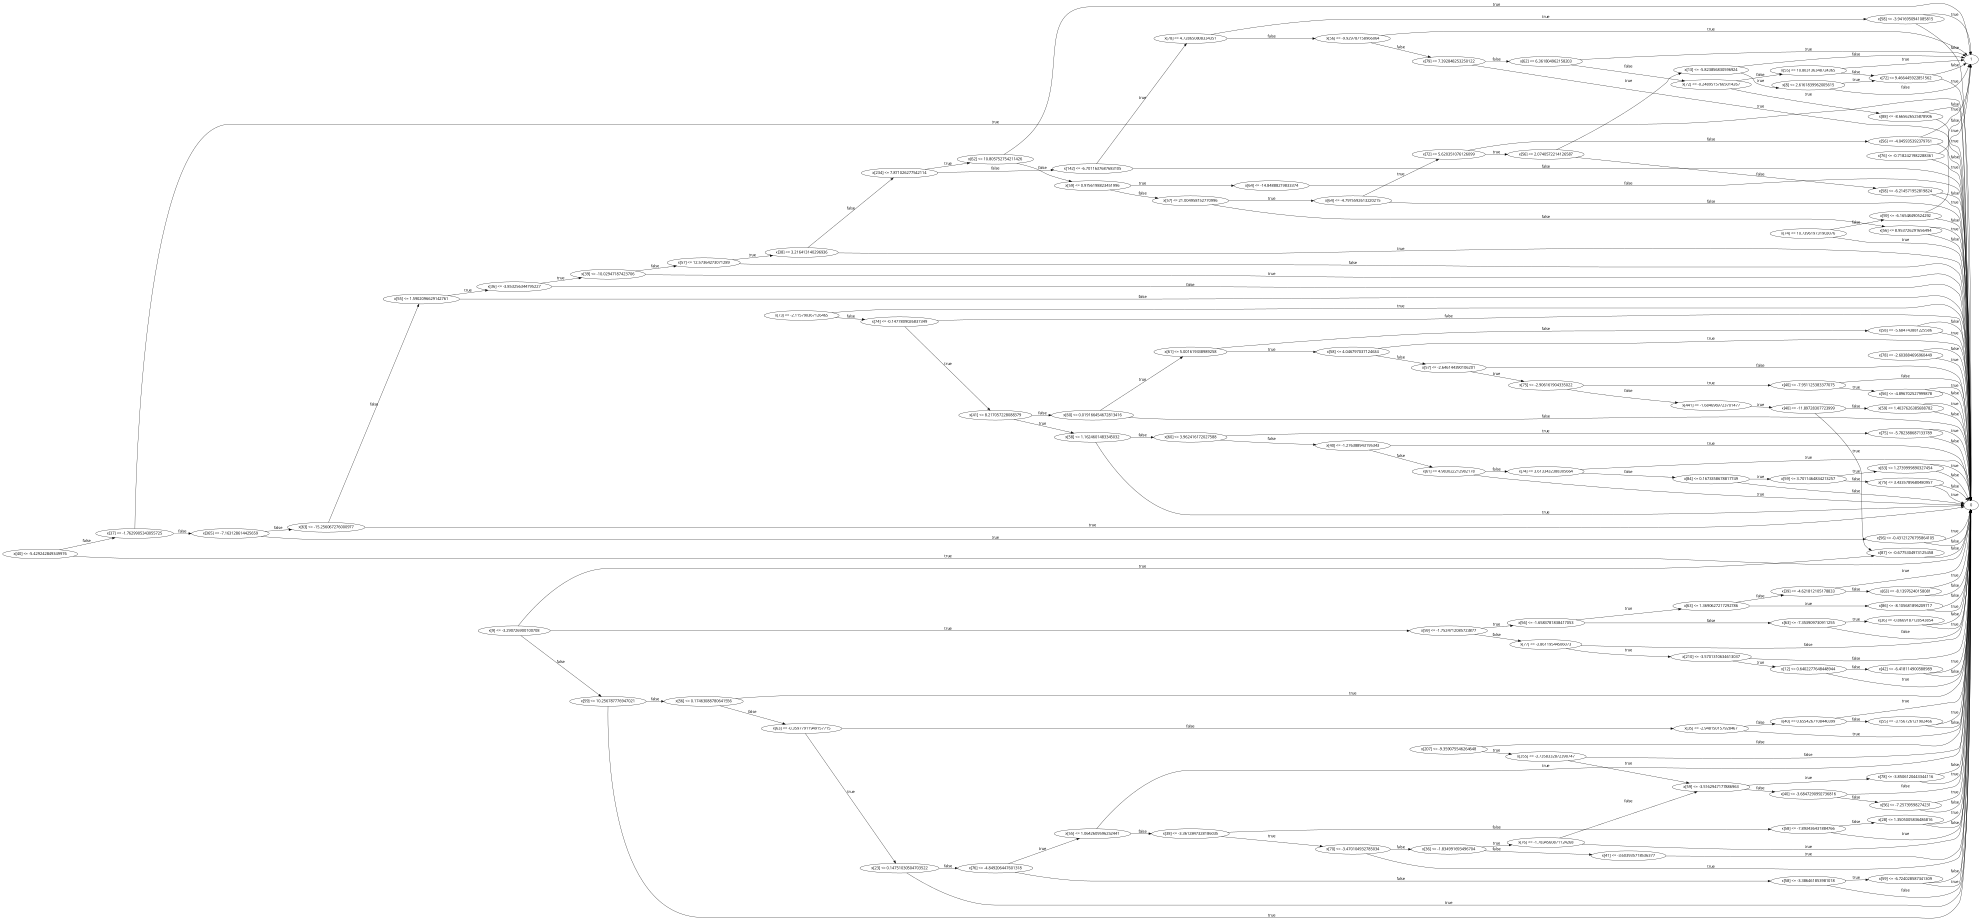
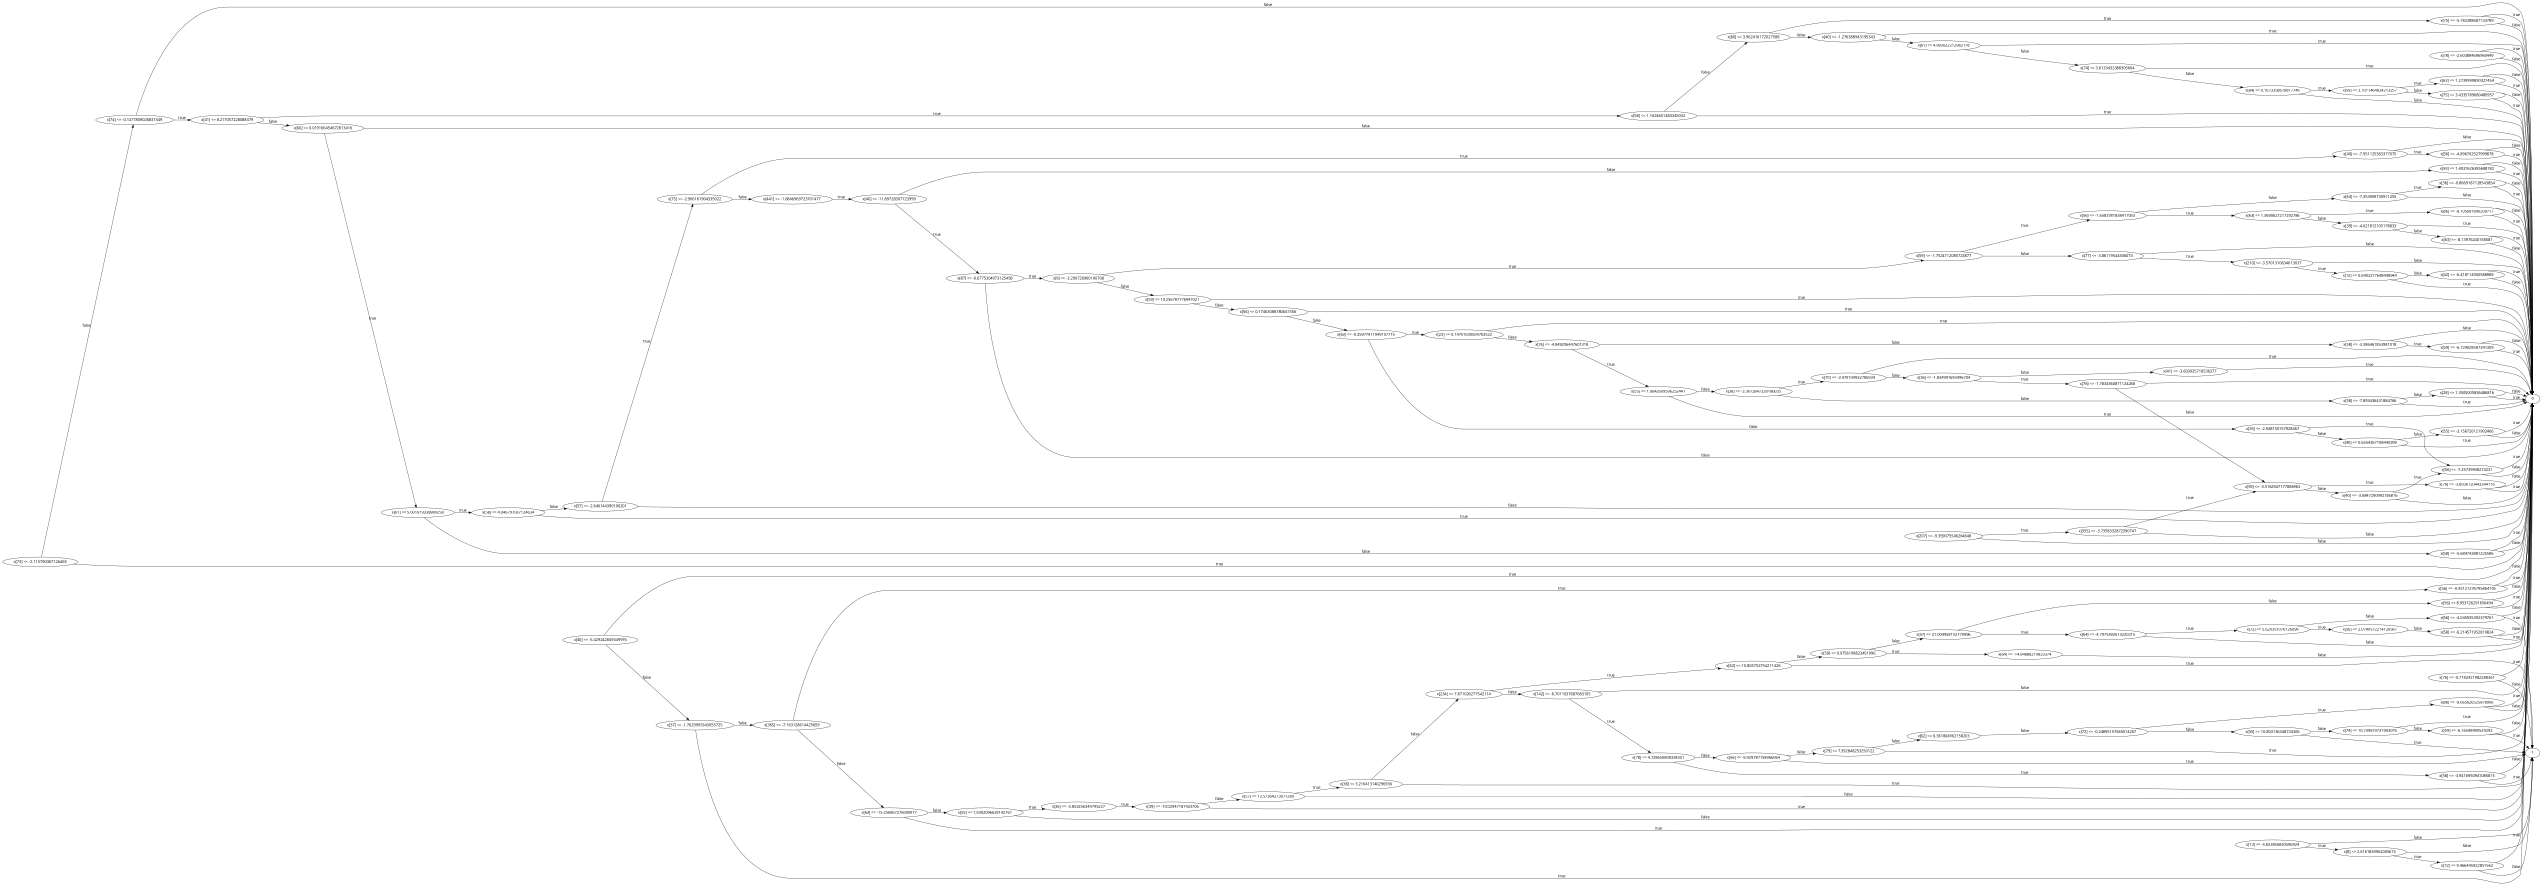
(1772, 52) -> none
(1856, 74) -> (2320, 731)
(1620, 115) -> none
(1359, 287) -> none
(1185, 569) -> (1032, 278)
(1949, 733) -> (2388, 427)
(1856, 797) -> (2418, 477)
